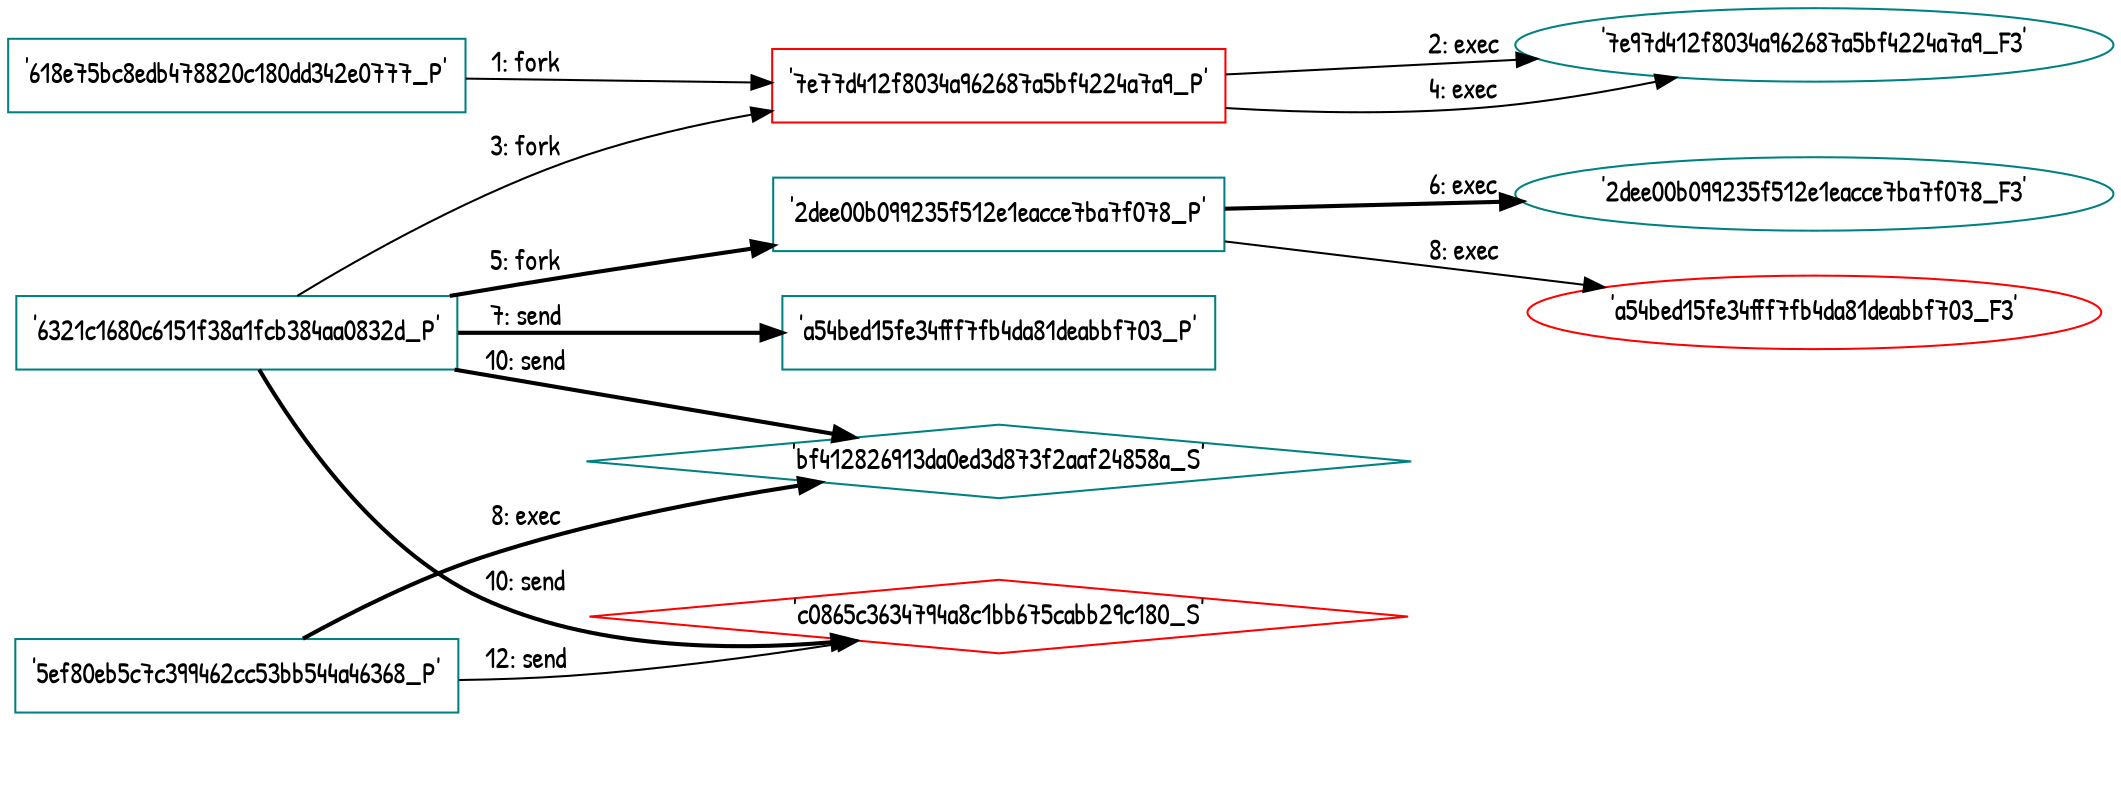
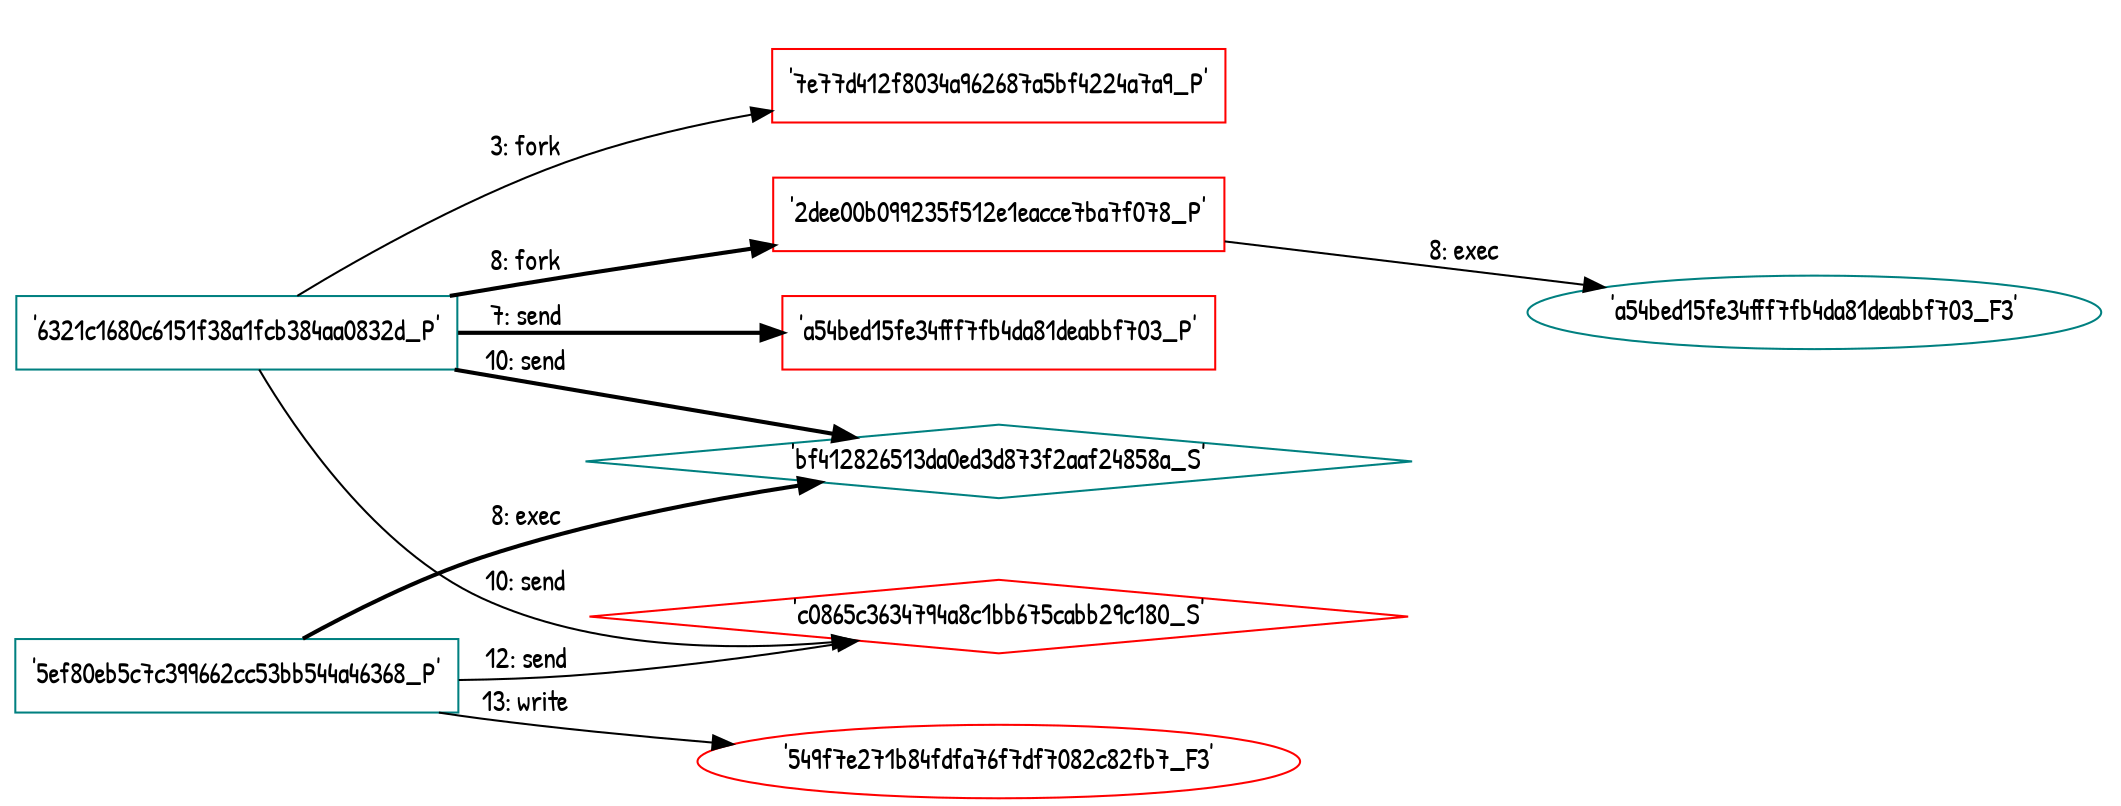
(1814, 45) -> none
(237, 76) -> none
(1814, 194) -> none
(999, 214) -> (999, 214)
(526, 262) -> (526, 262)
(1814, 312) -> (1814, 312)
(999, 333) -> (999, 333)
(999, 461) -> (999, 461)
(497, 604) -> (497, 604)
(237, 676) -> (237, 676)
none -> (999, 762)
